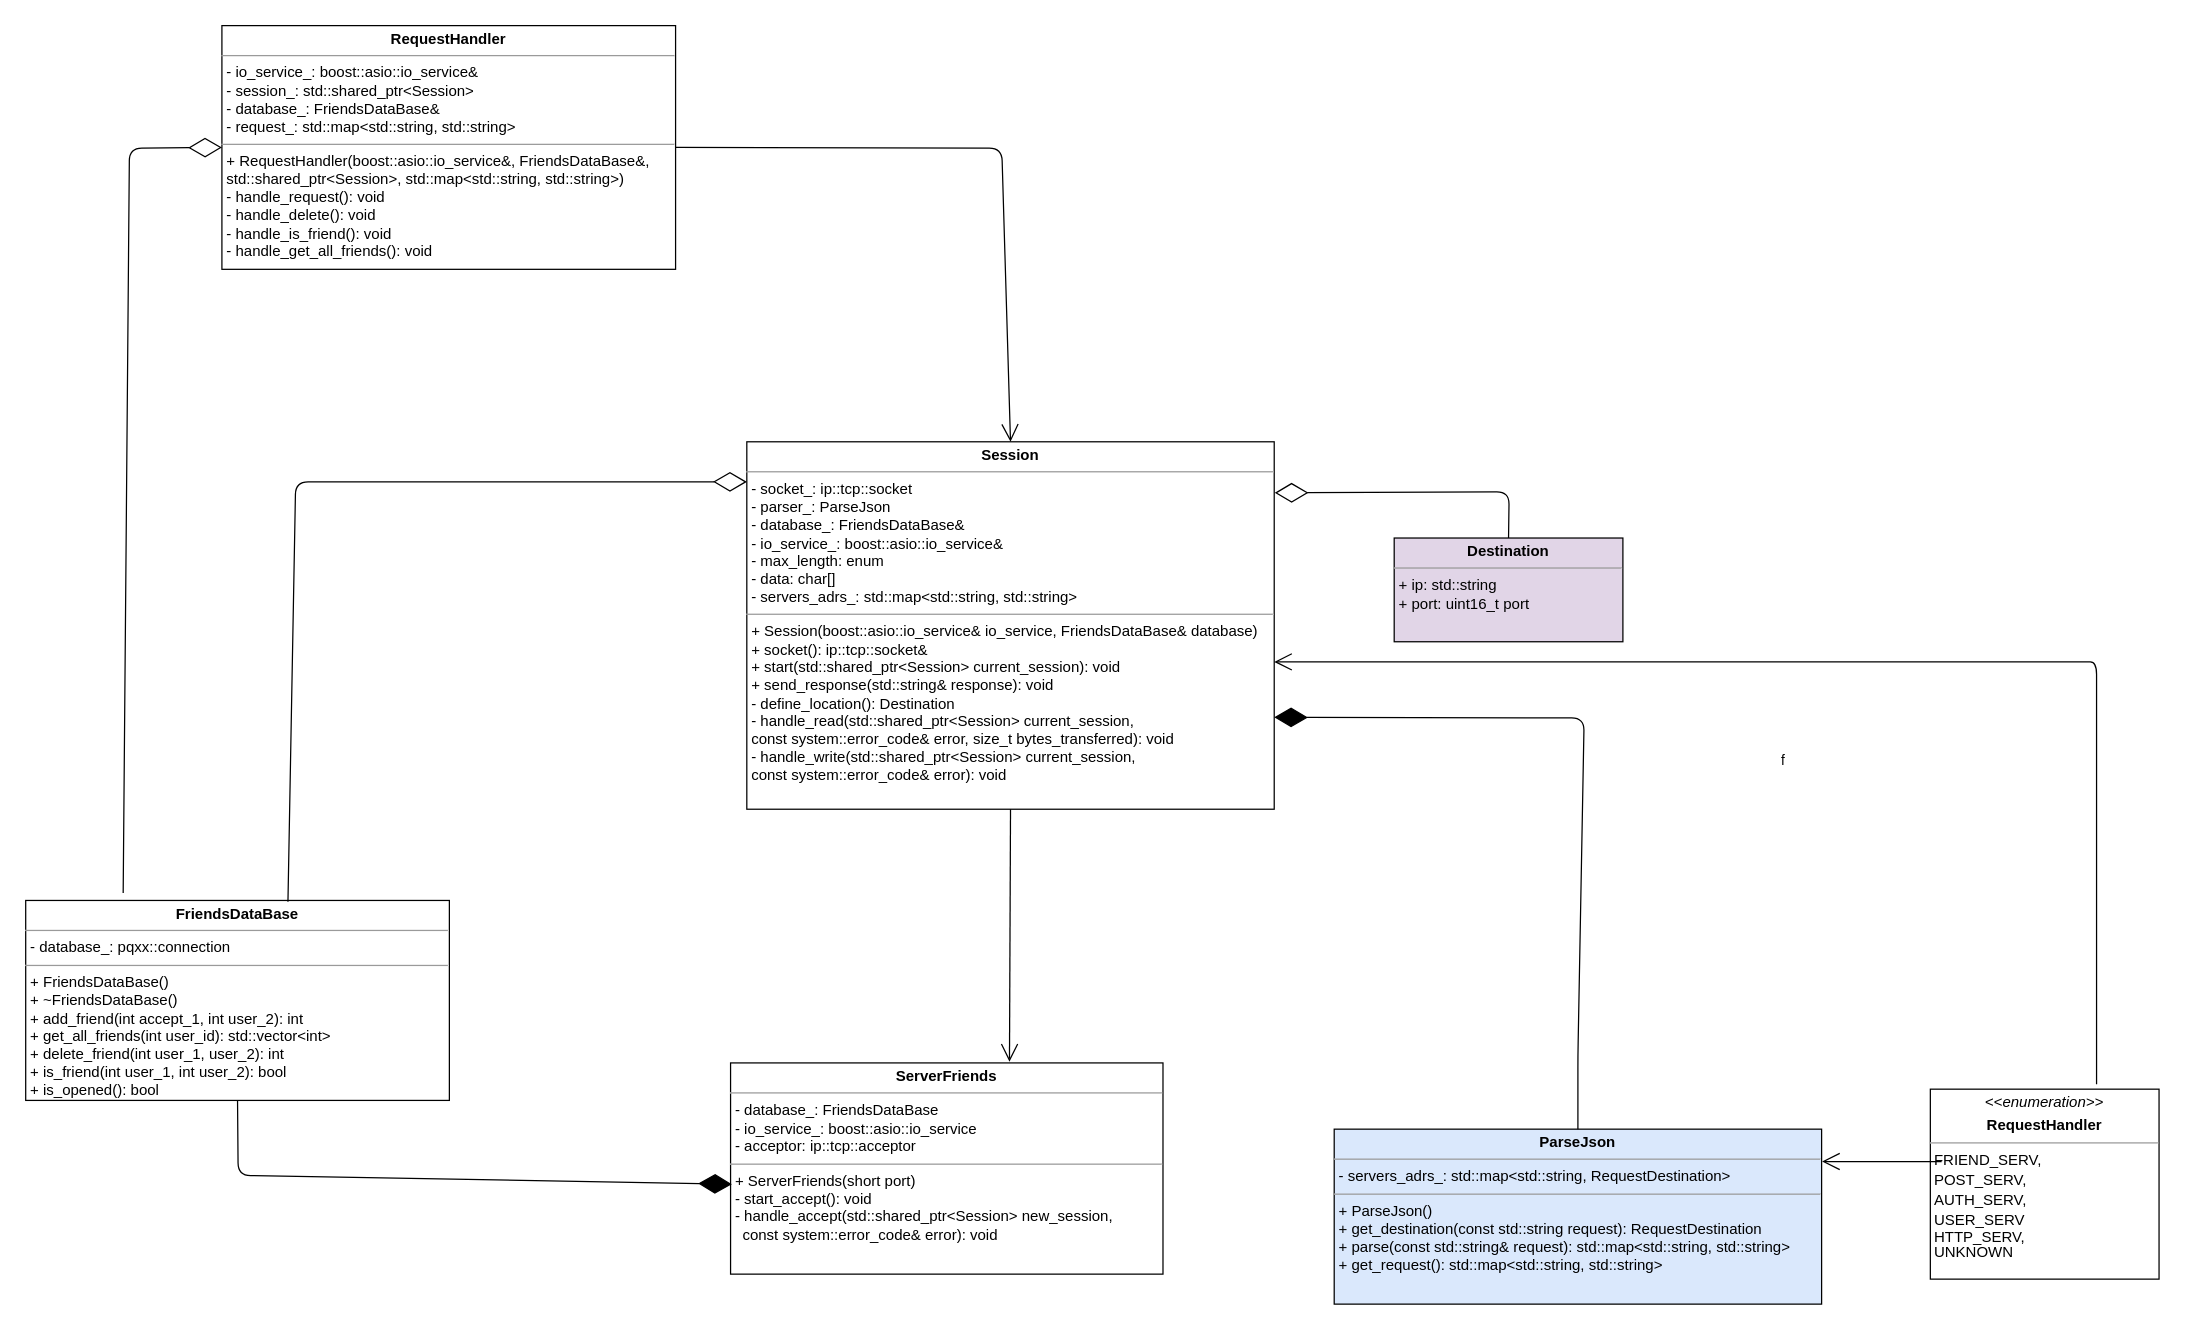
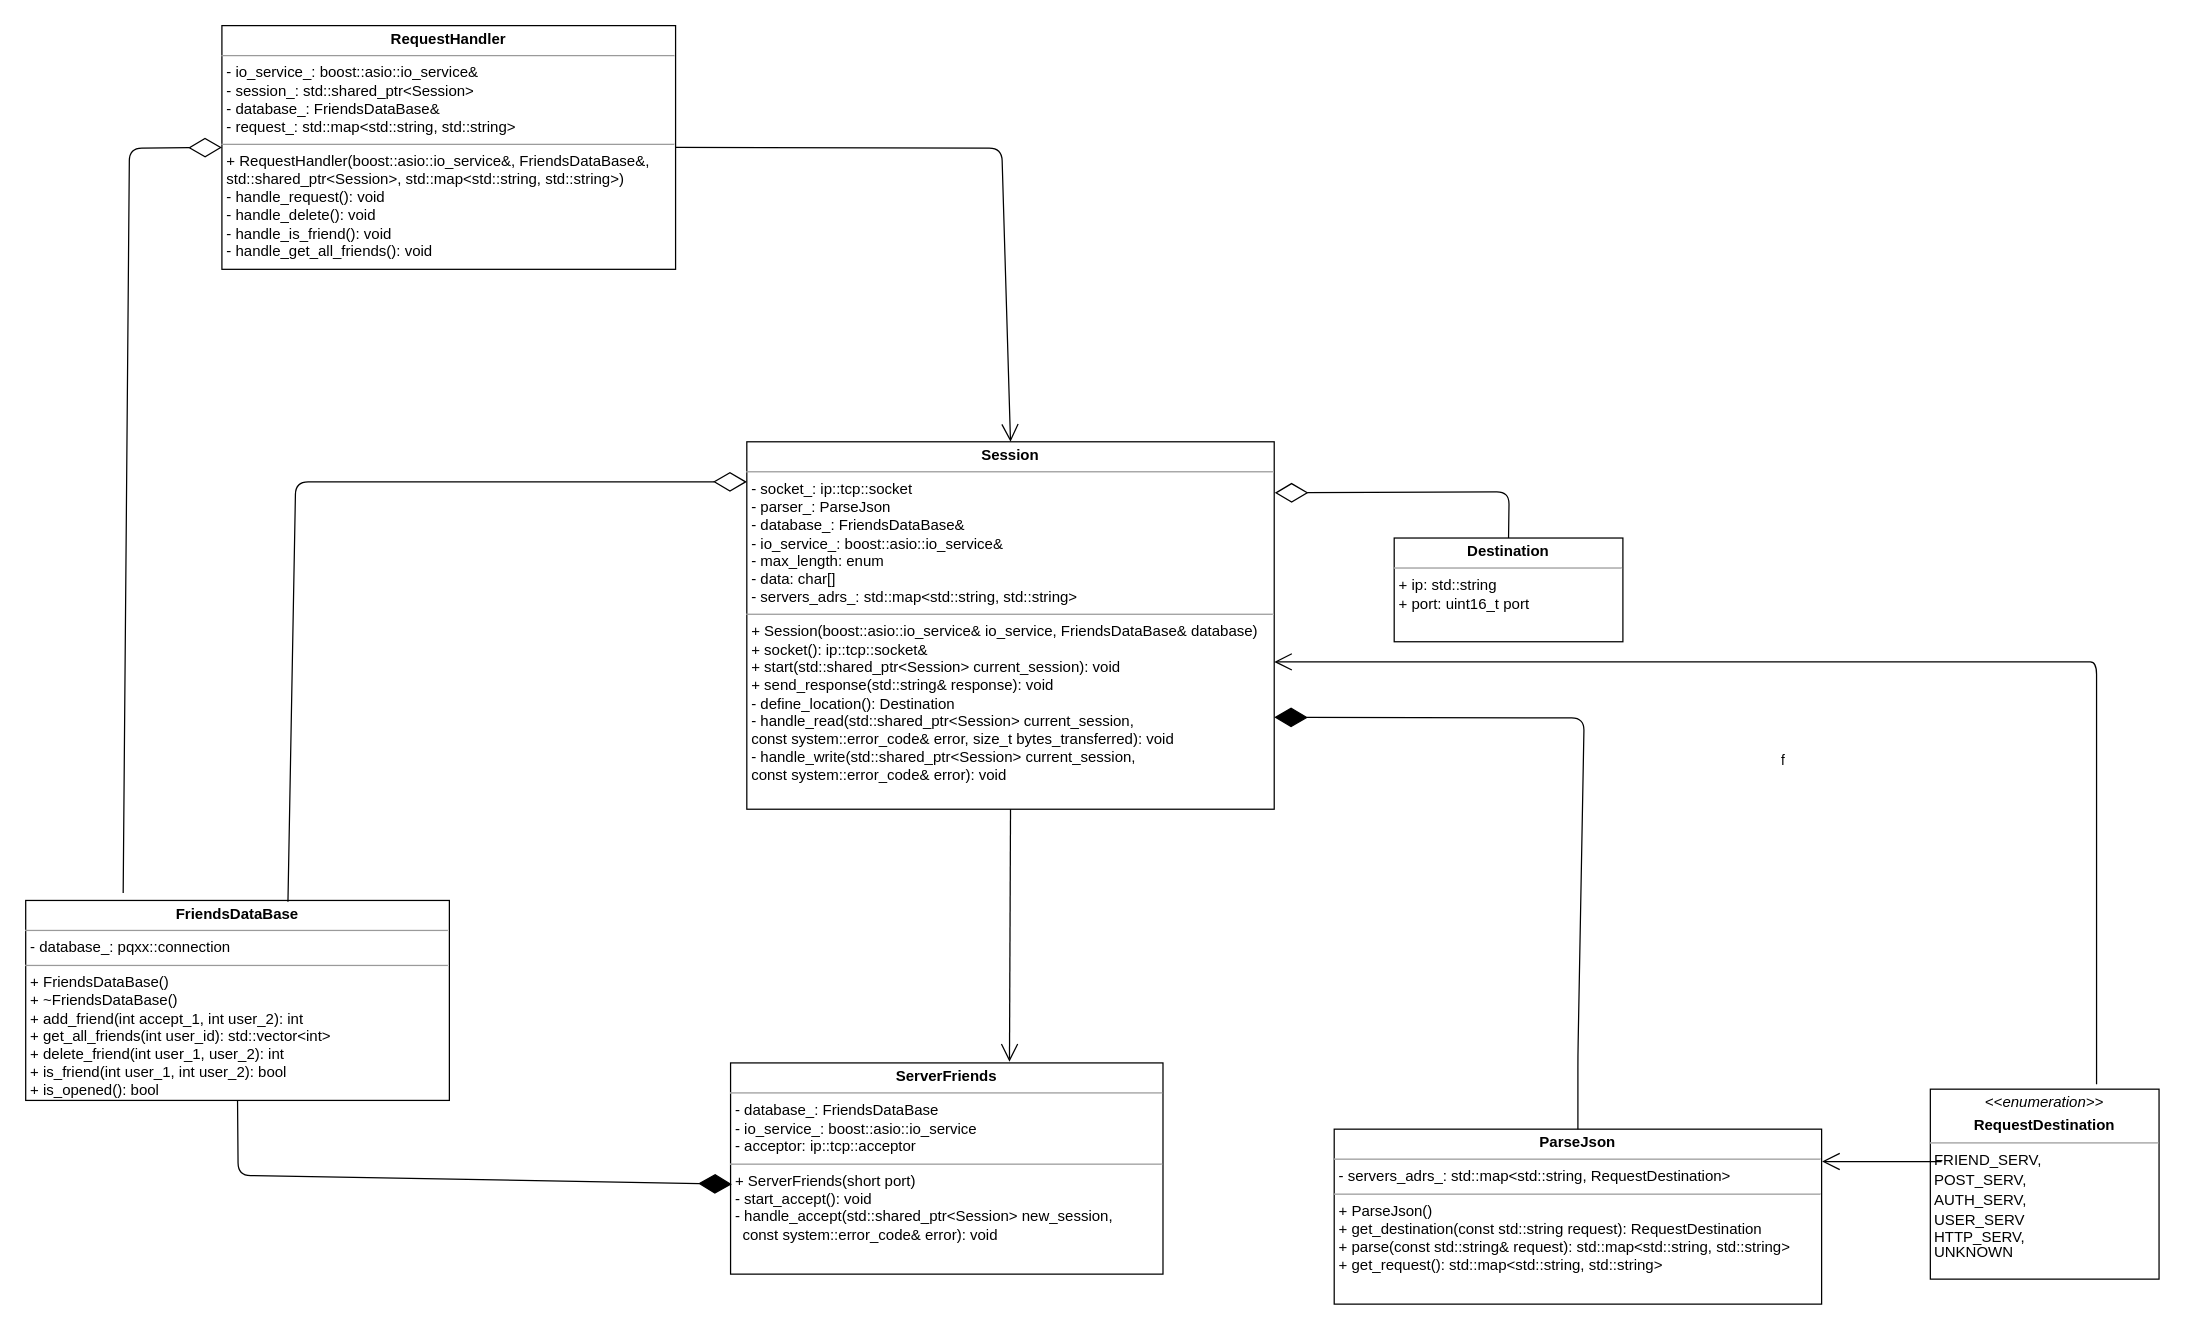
(1509, 590) -> (1509, 590)
(1992, 1161) -> (2002, 1161)
(1578, 1217) -> (1578, 1217)
